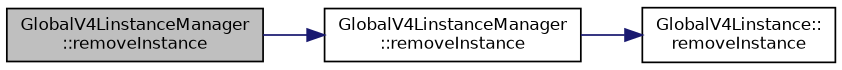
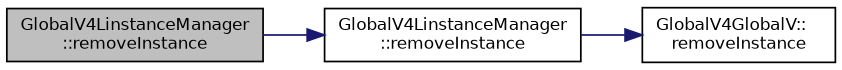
(739, 35) -> (739, 35)
